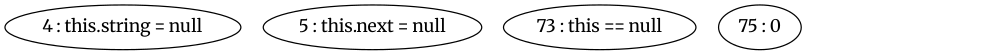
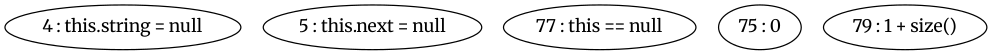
(600, 27) -> (600, 27)
none -> (905, 27)
